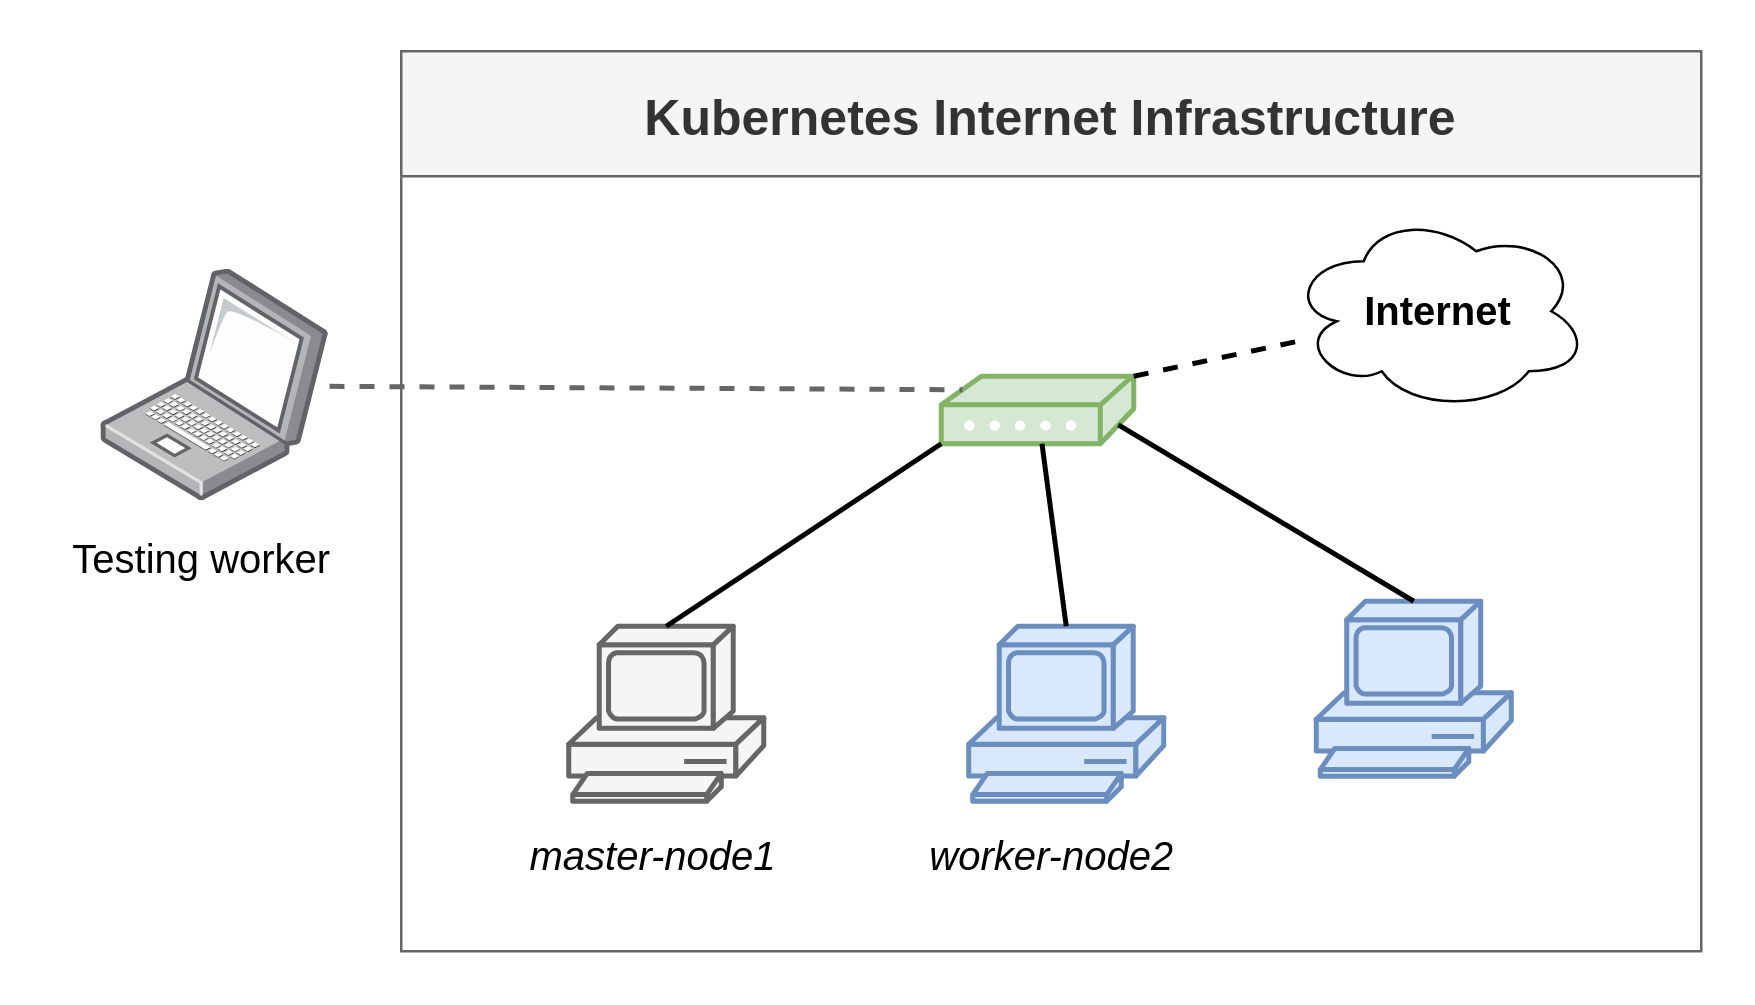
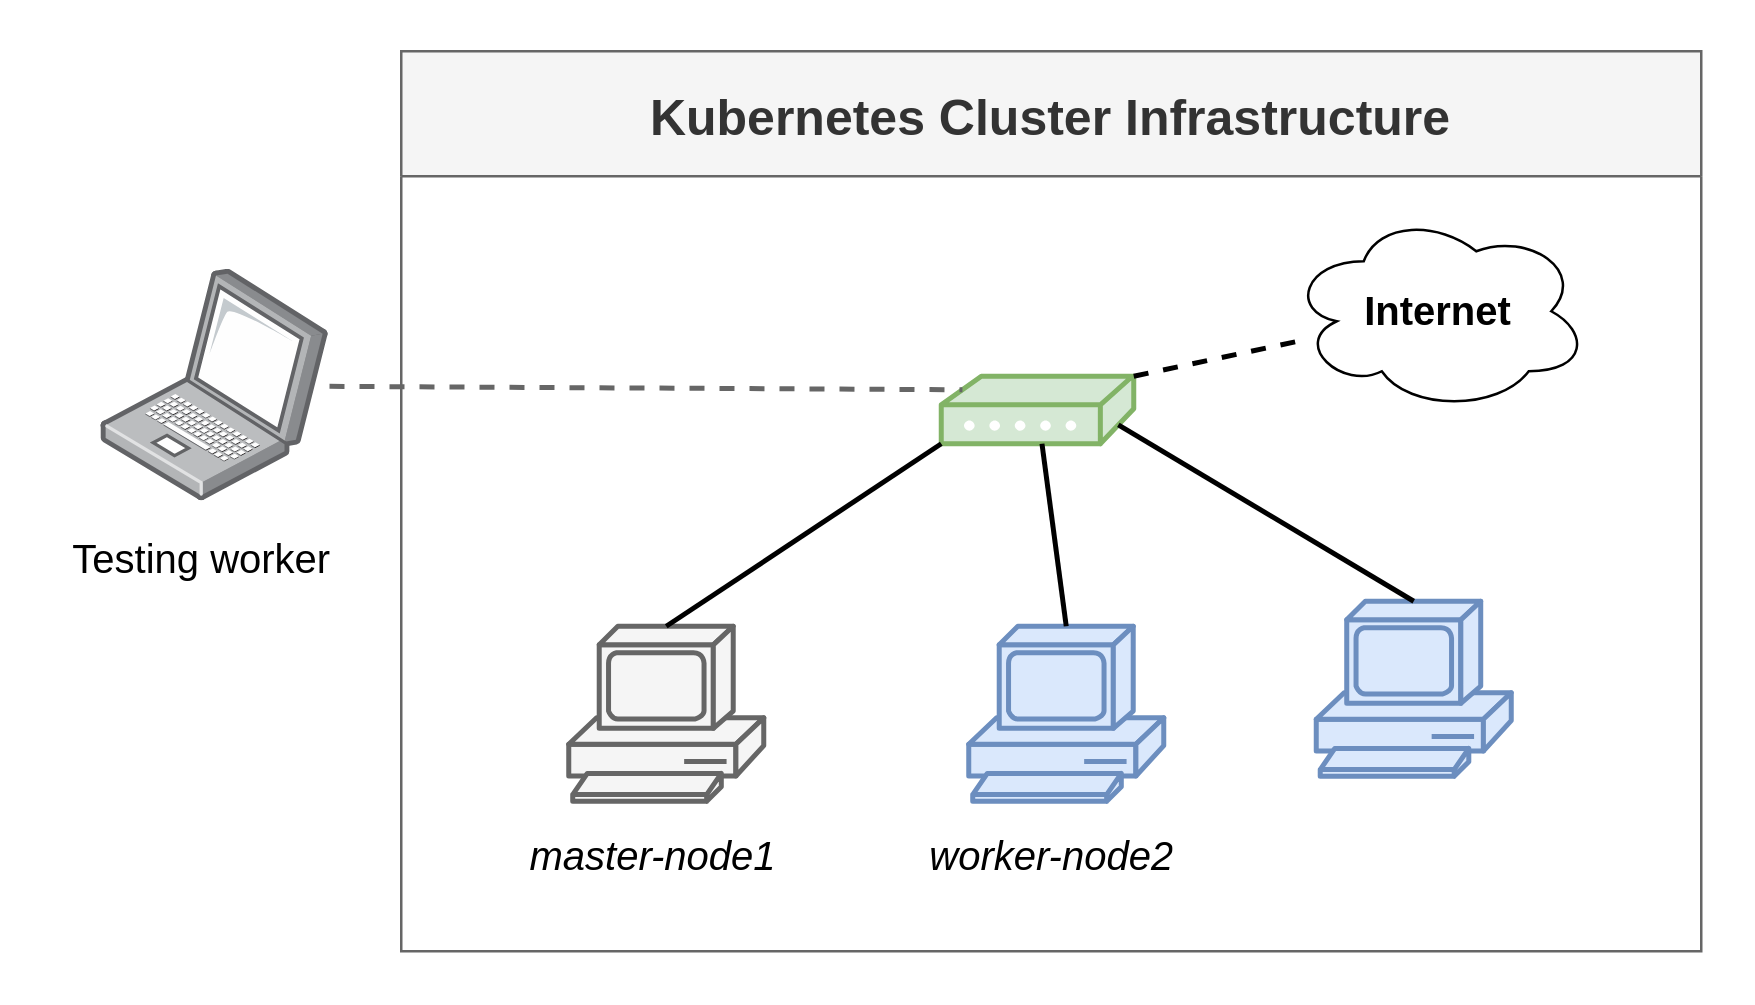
(1050, 118) -> (1050, 118)
